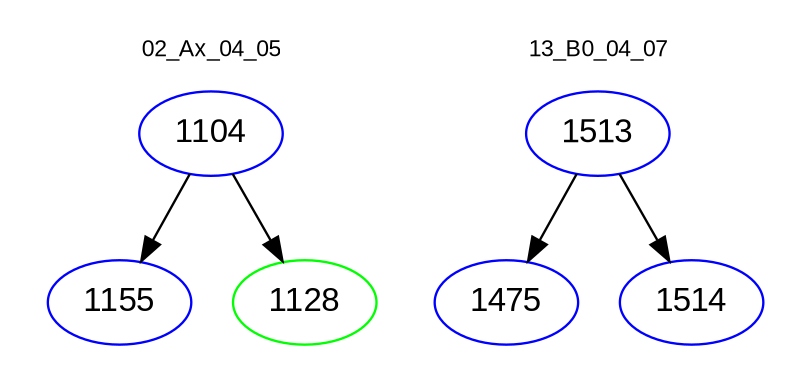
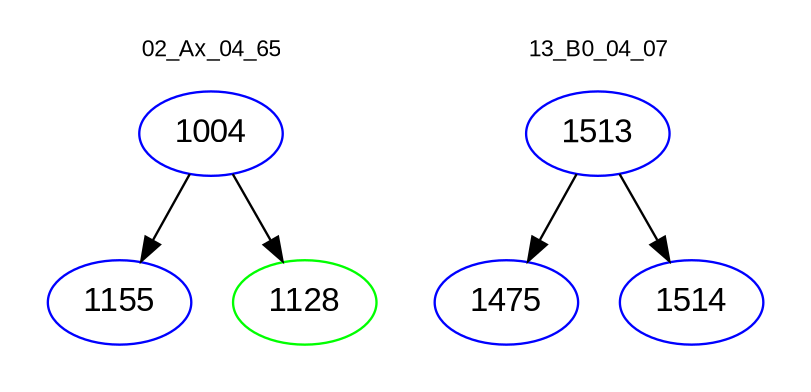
(212, 50) -> (212, 50)
(211, 134) -> (211, 134)
